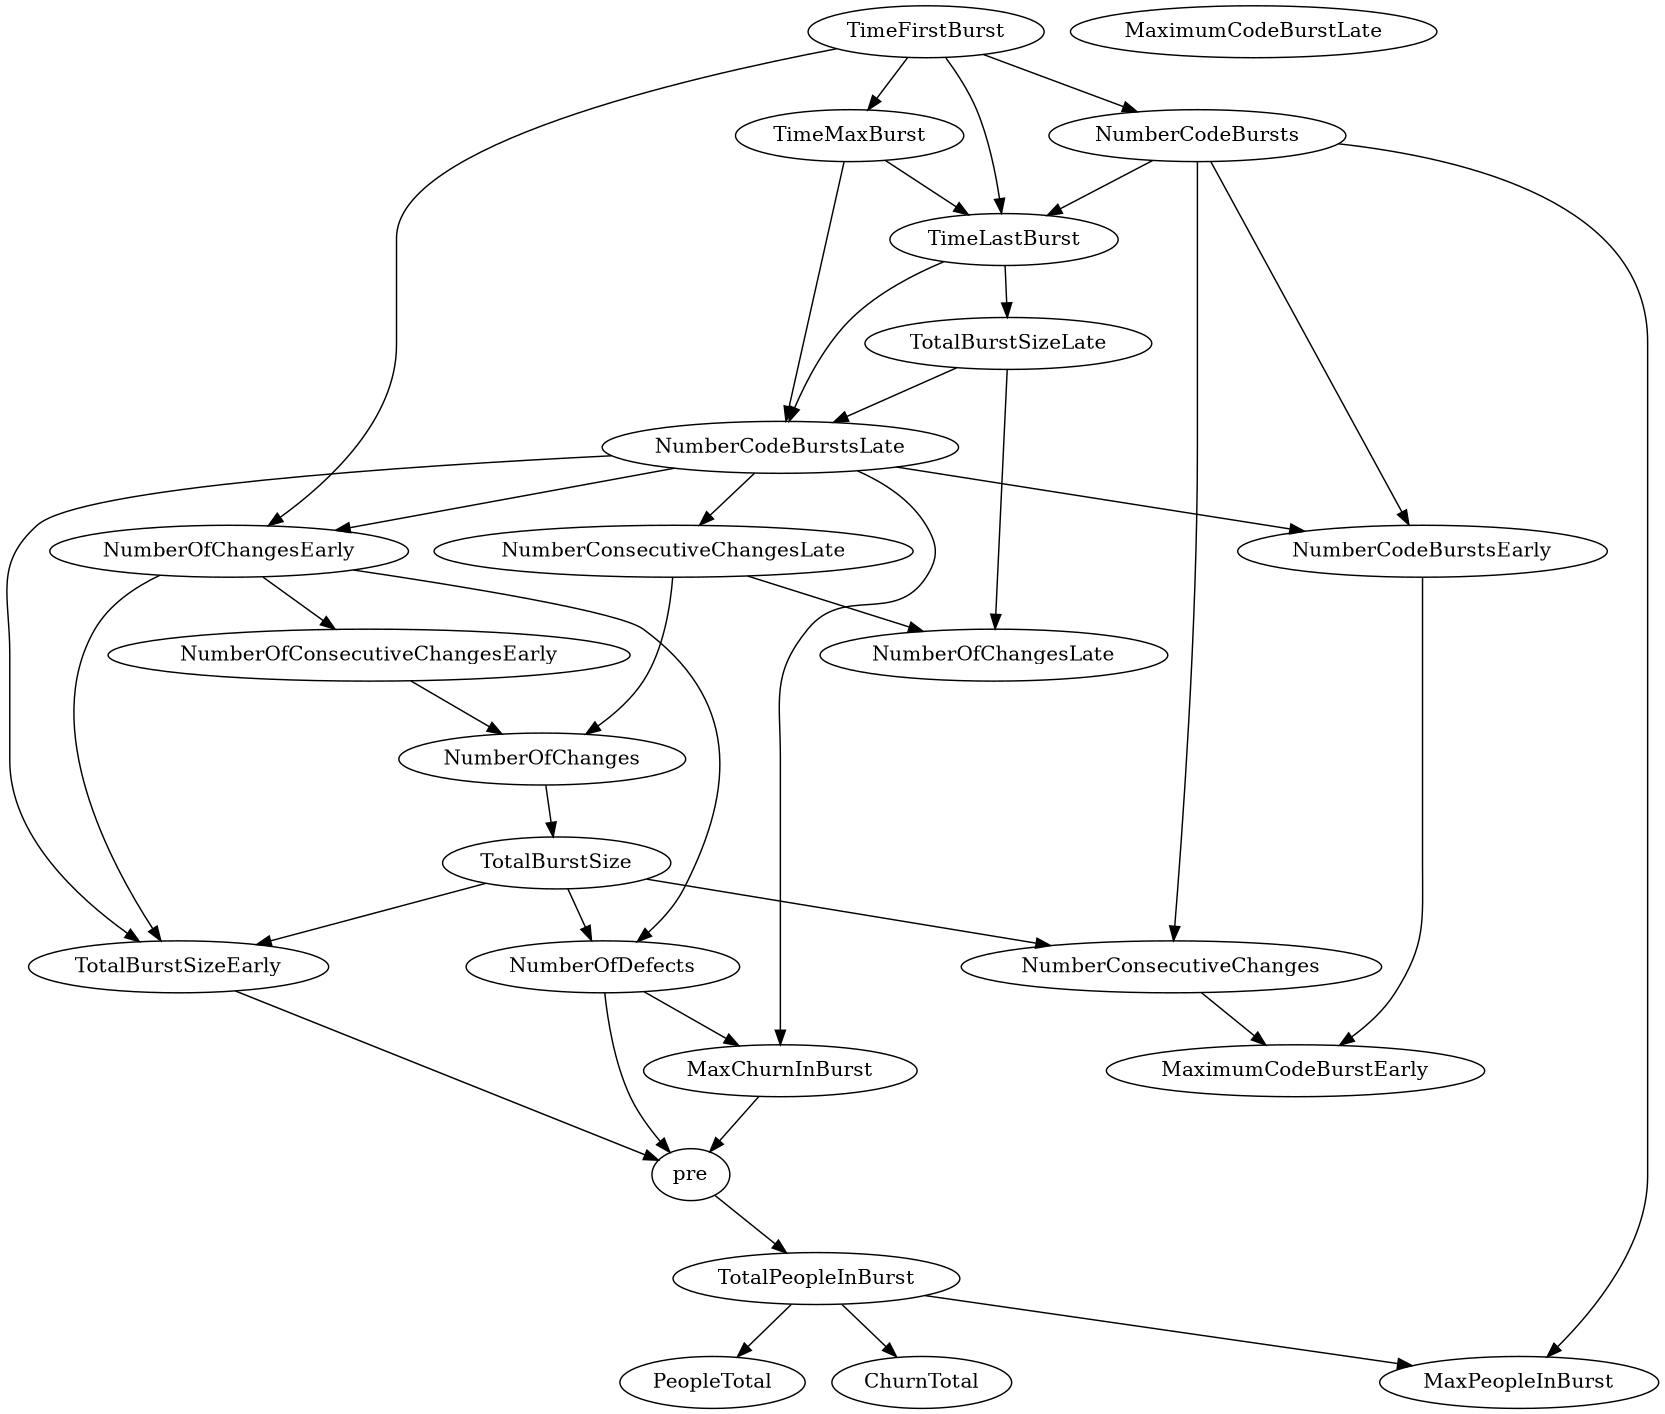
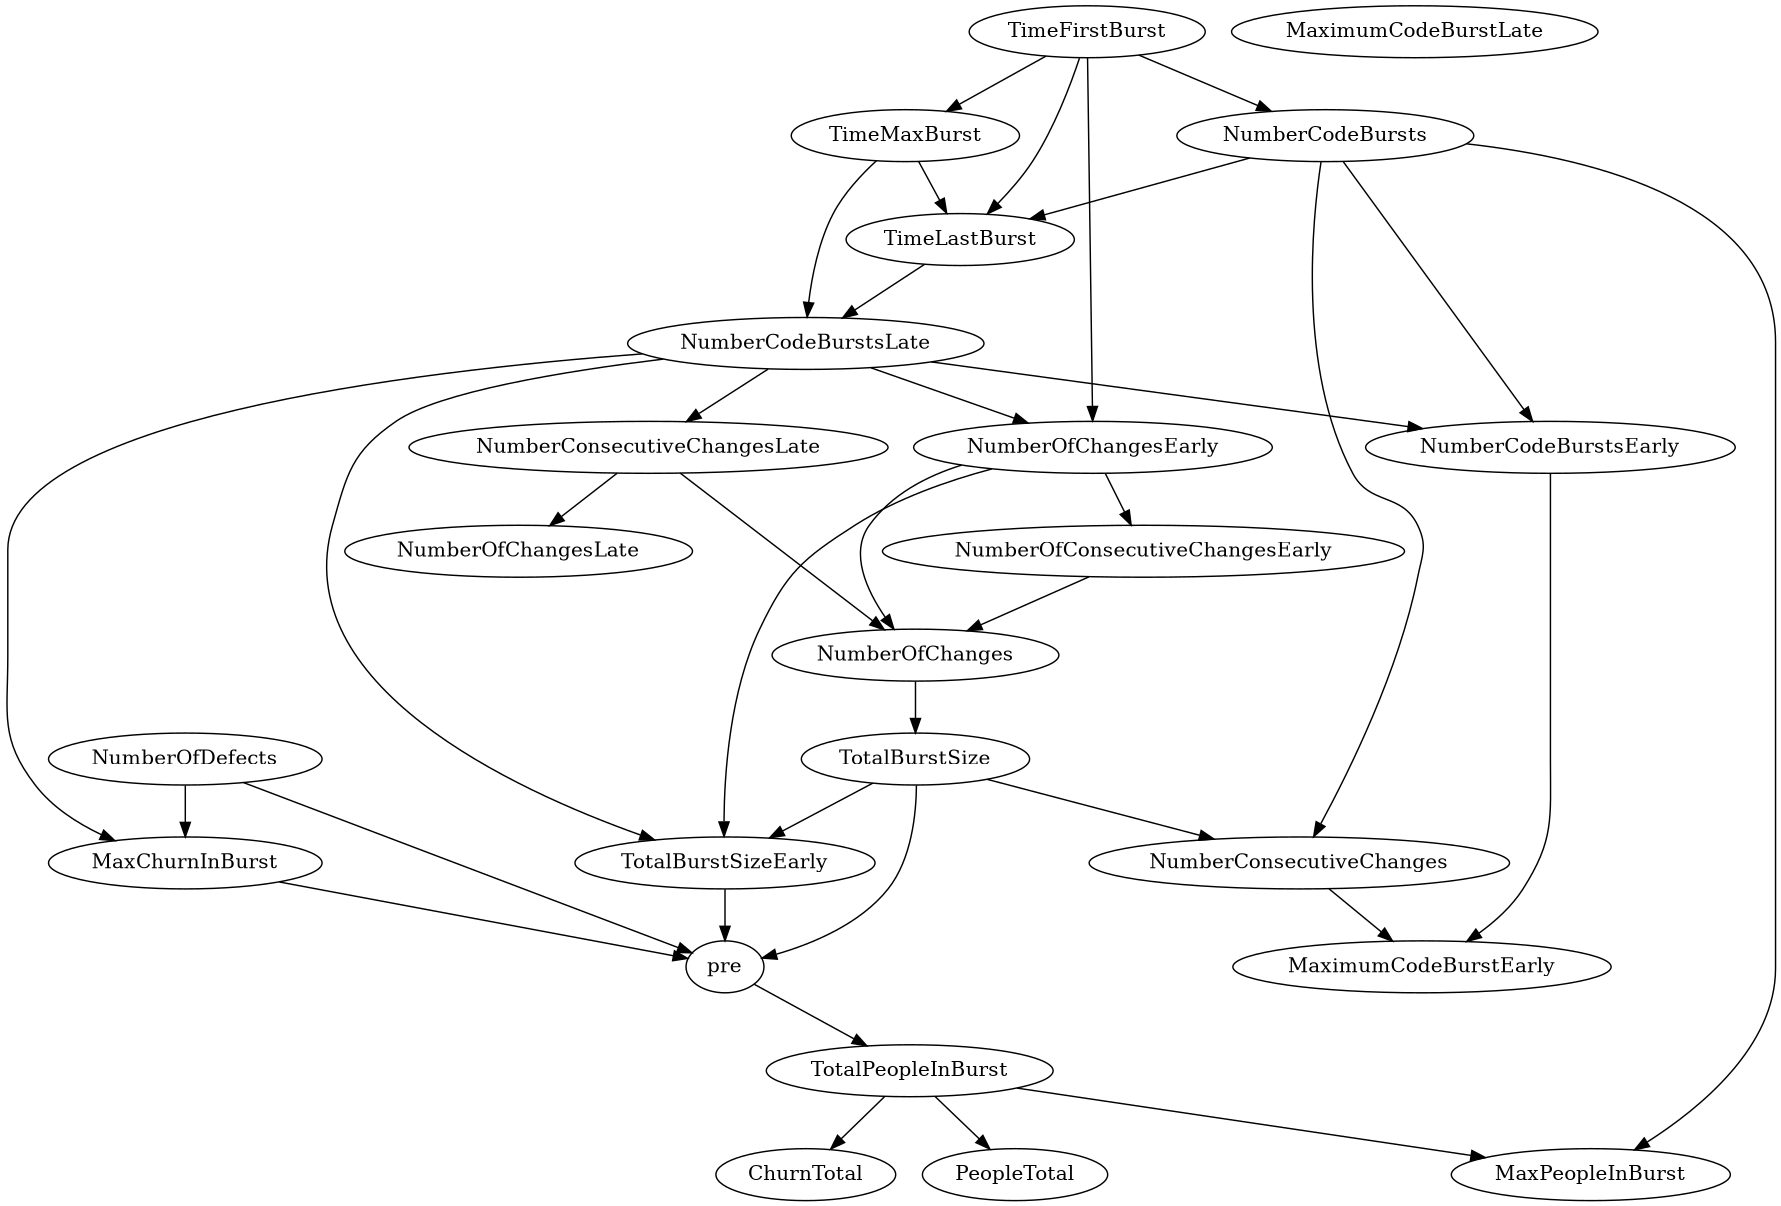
(1008, 343) -> none
(651, 636) -> (867, 529)
(577, 908) -> (881, 897)
